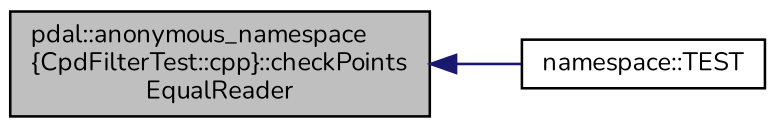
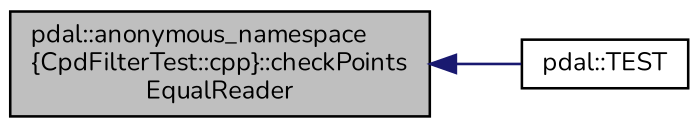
(643, 64) -> (605, 64)
